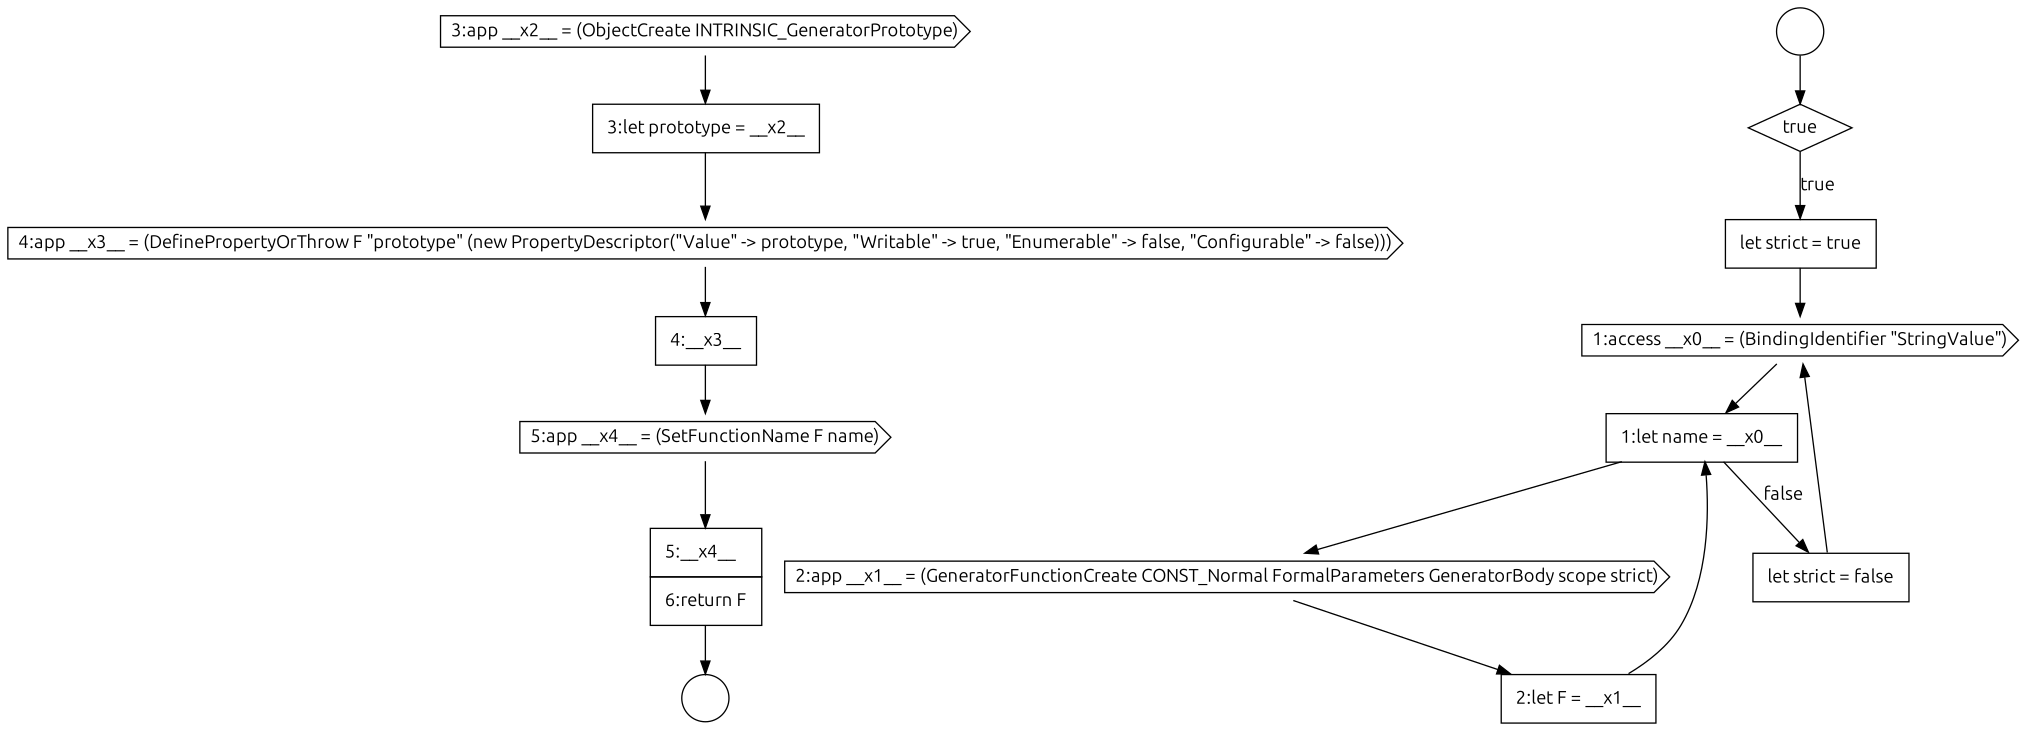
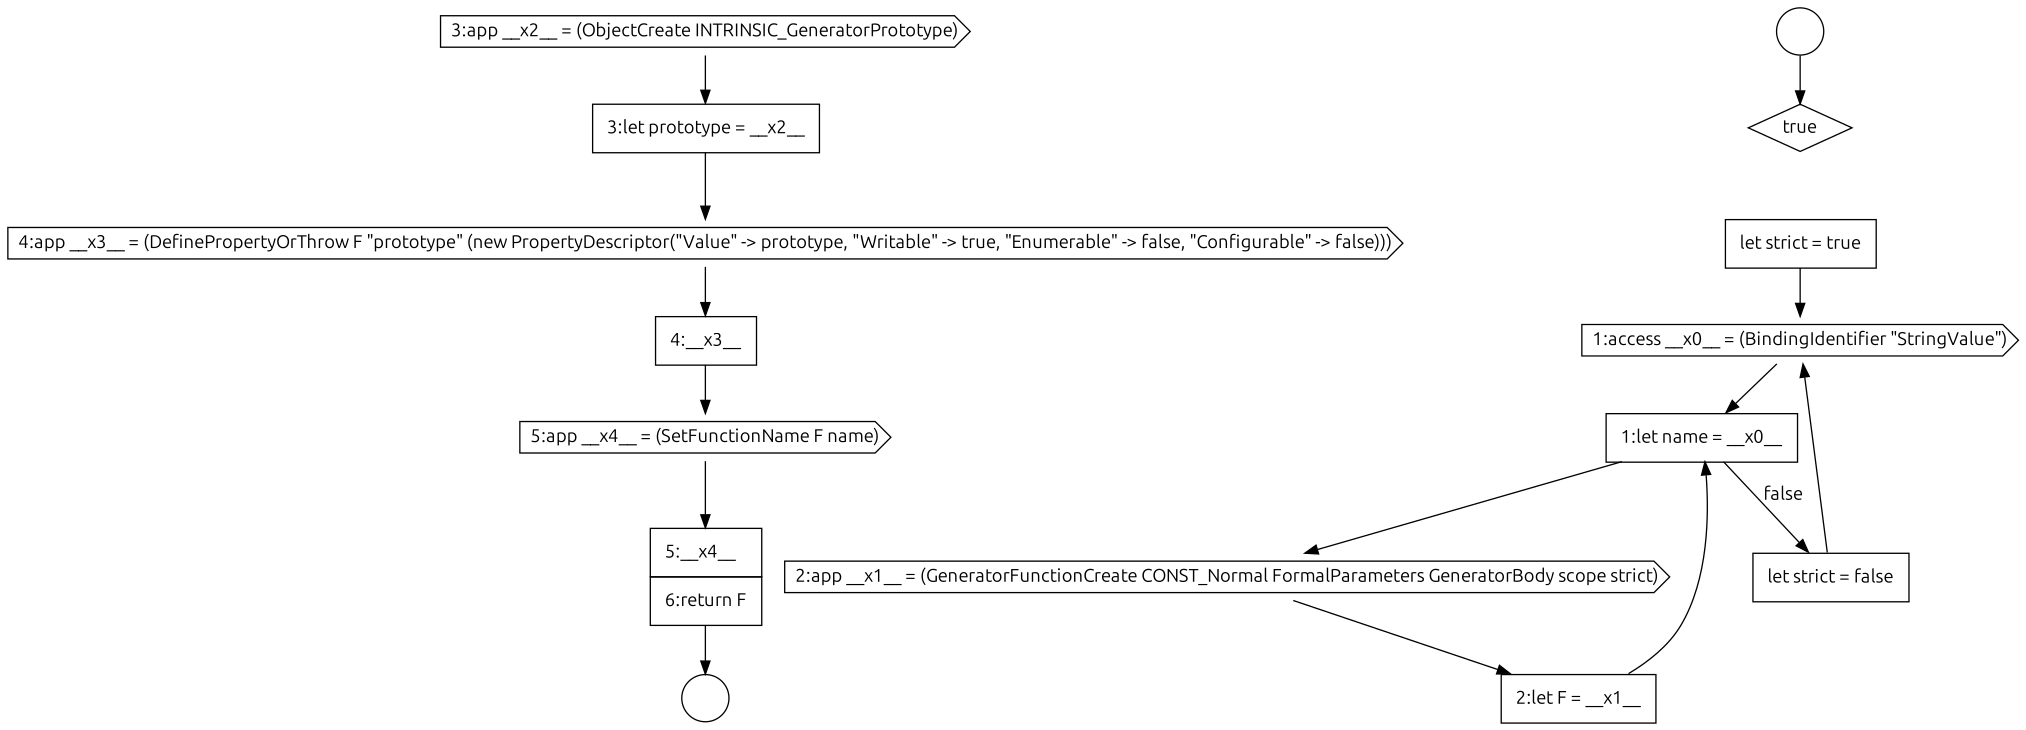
(1800, 179) -> none
